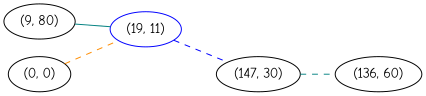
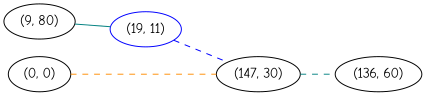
(92, 52) -> (144, 74)
